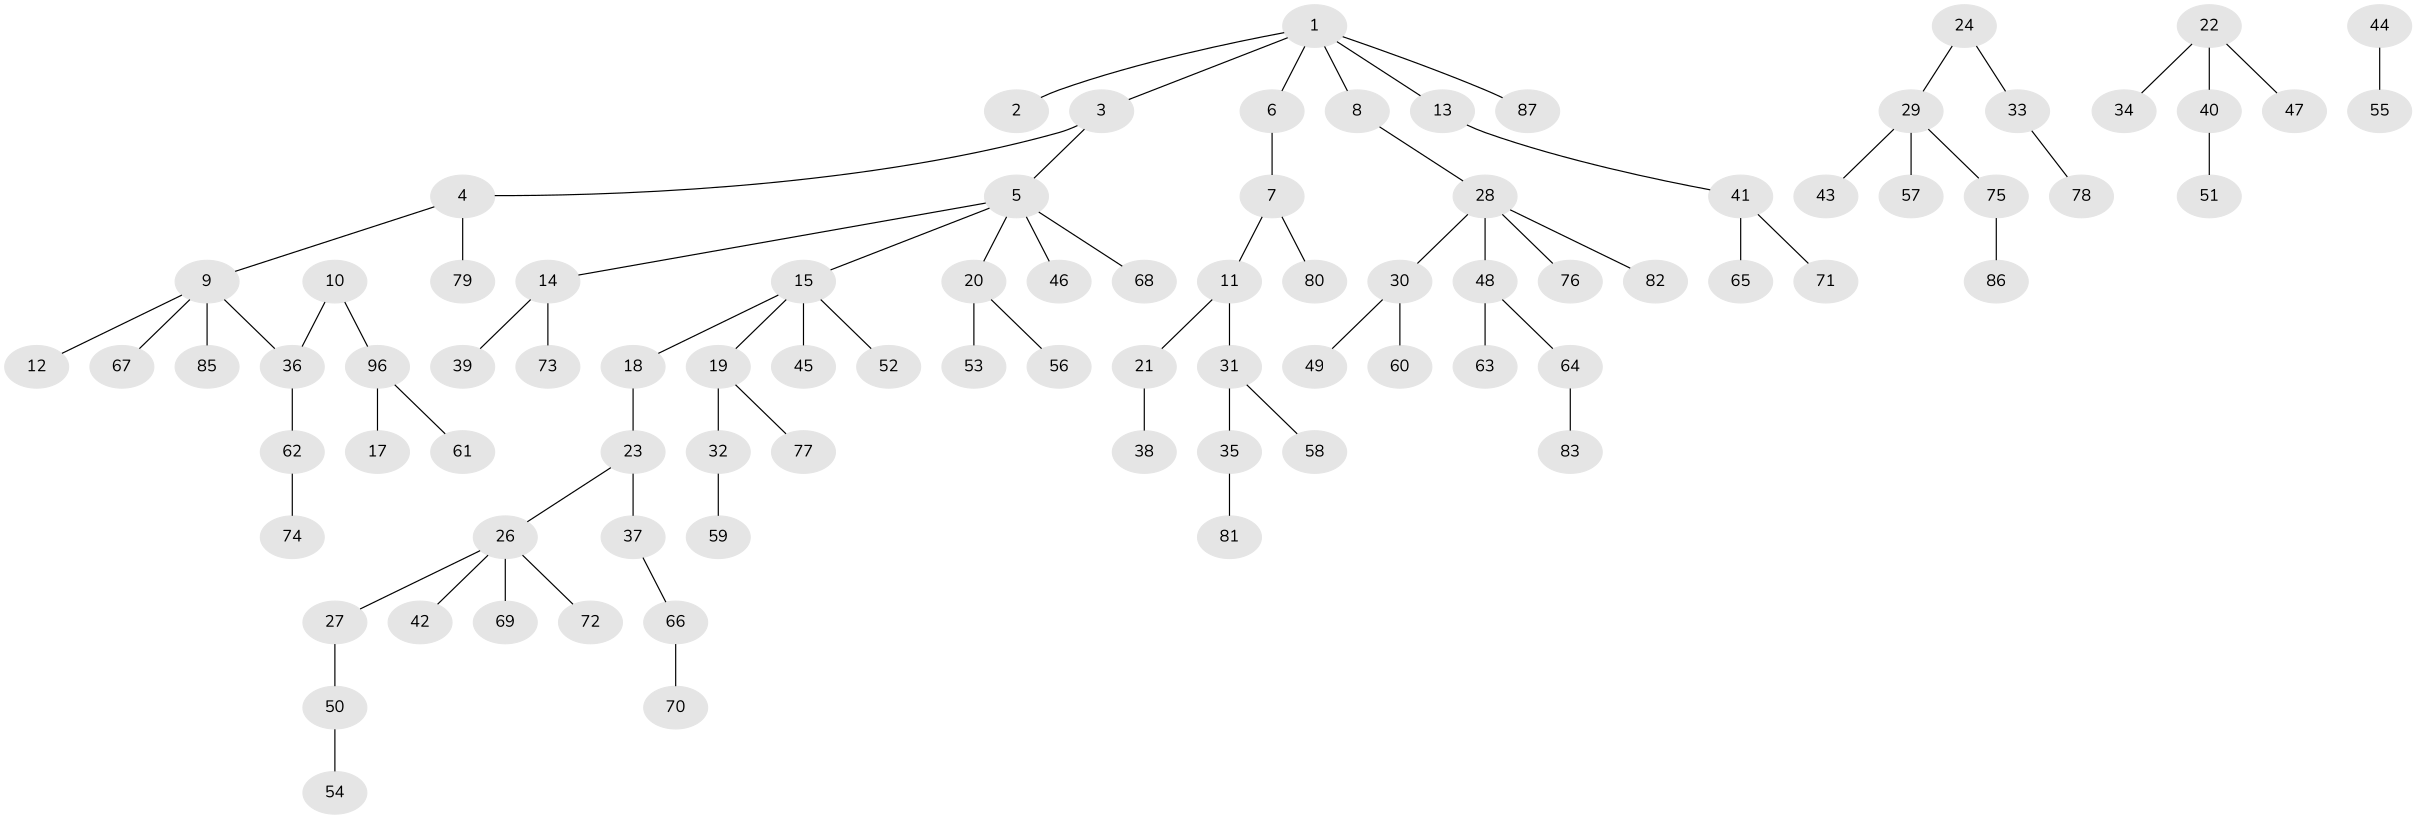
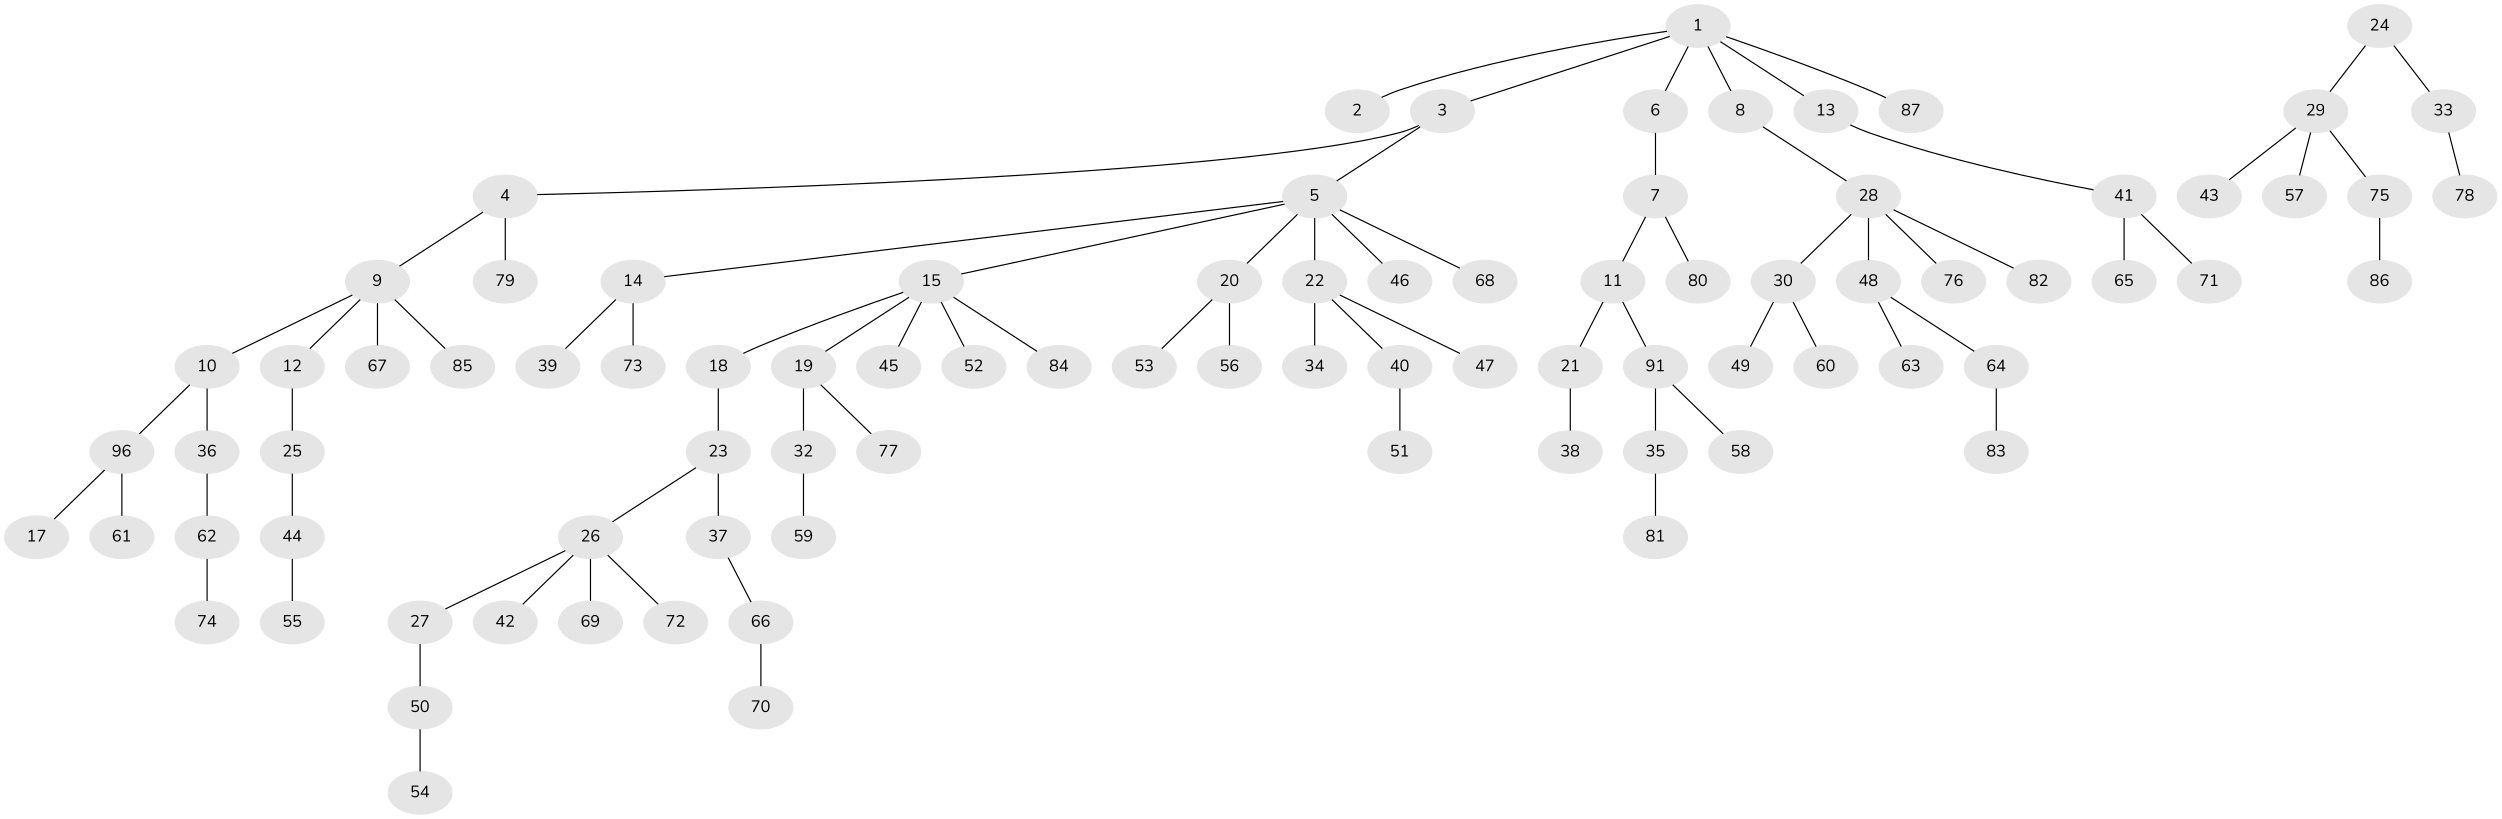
none -> (1315, 239)
(250, 324) -> (292, 324)
none -> (1059, 367)
(1229, 367) -> (1655, 367)
none -> (292, 452)
